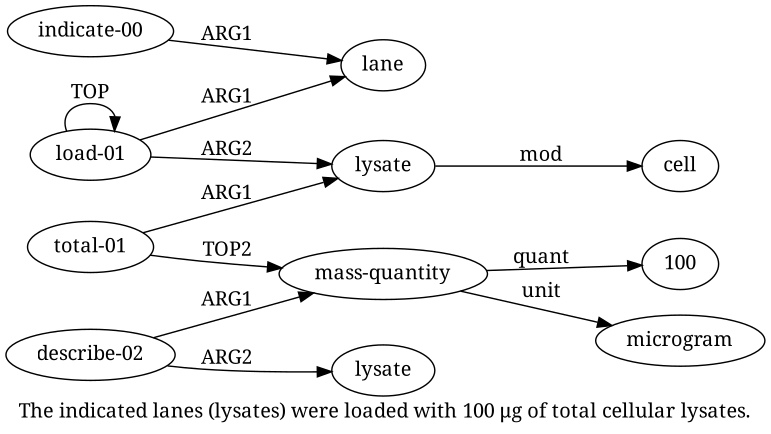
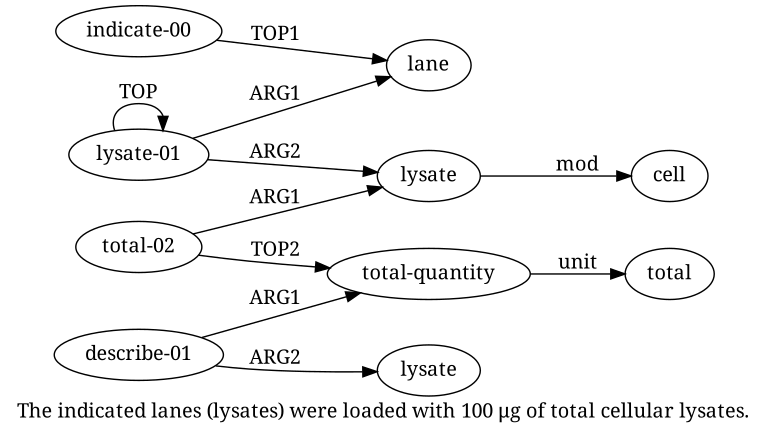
(227, 35) -> (276, 35)
(91, 155) -> (139, 155)
(91, 247) -> (139, 247)
(680, 264) -> none
(383, 274) -> (429, 274)
(680, 341) -> (670, 274)
(91, 355) -> (139, 355)
